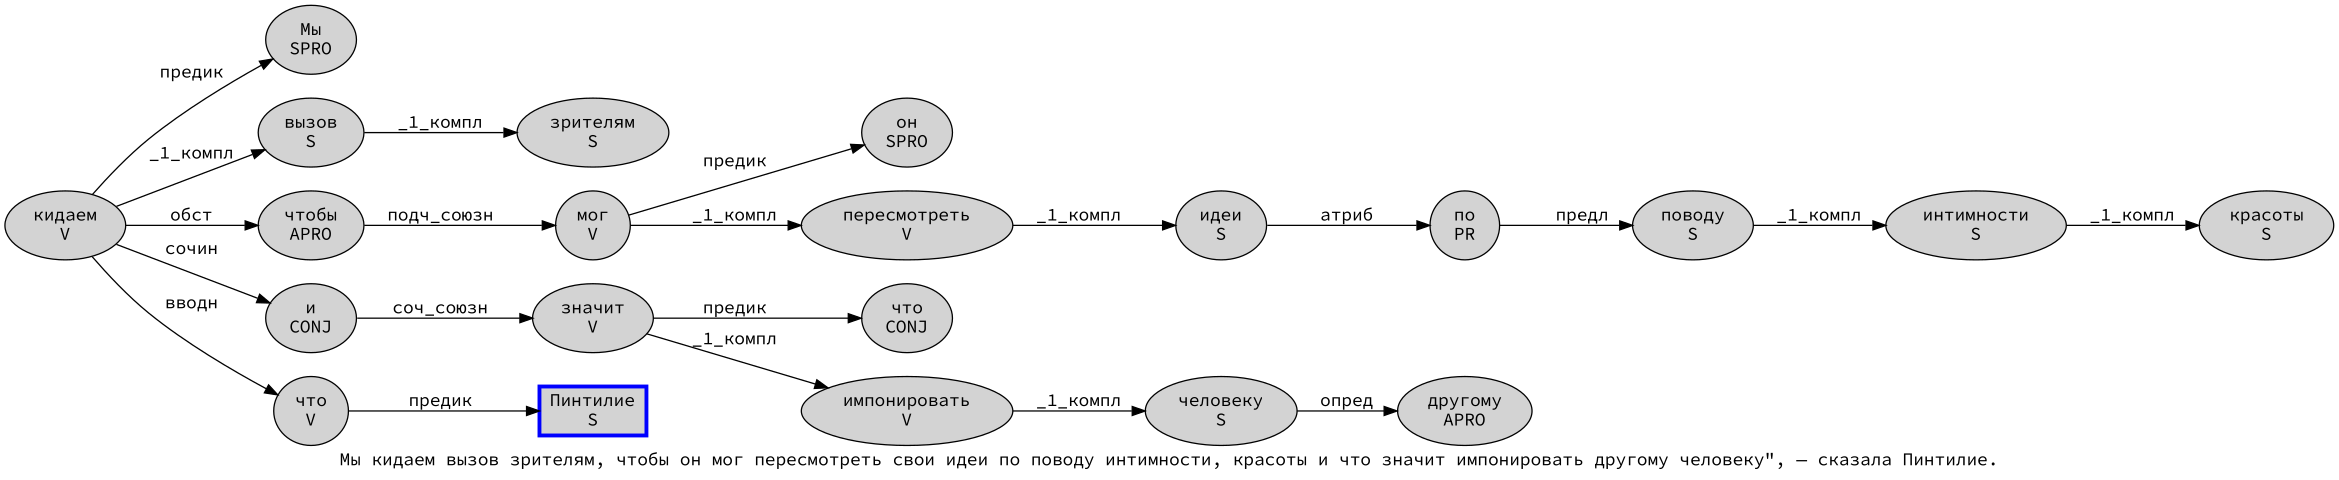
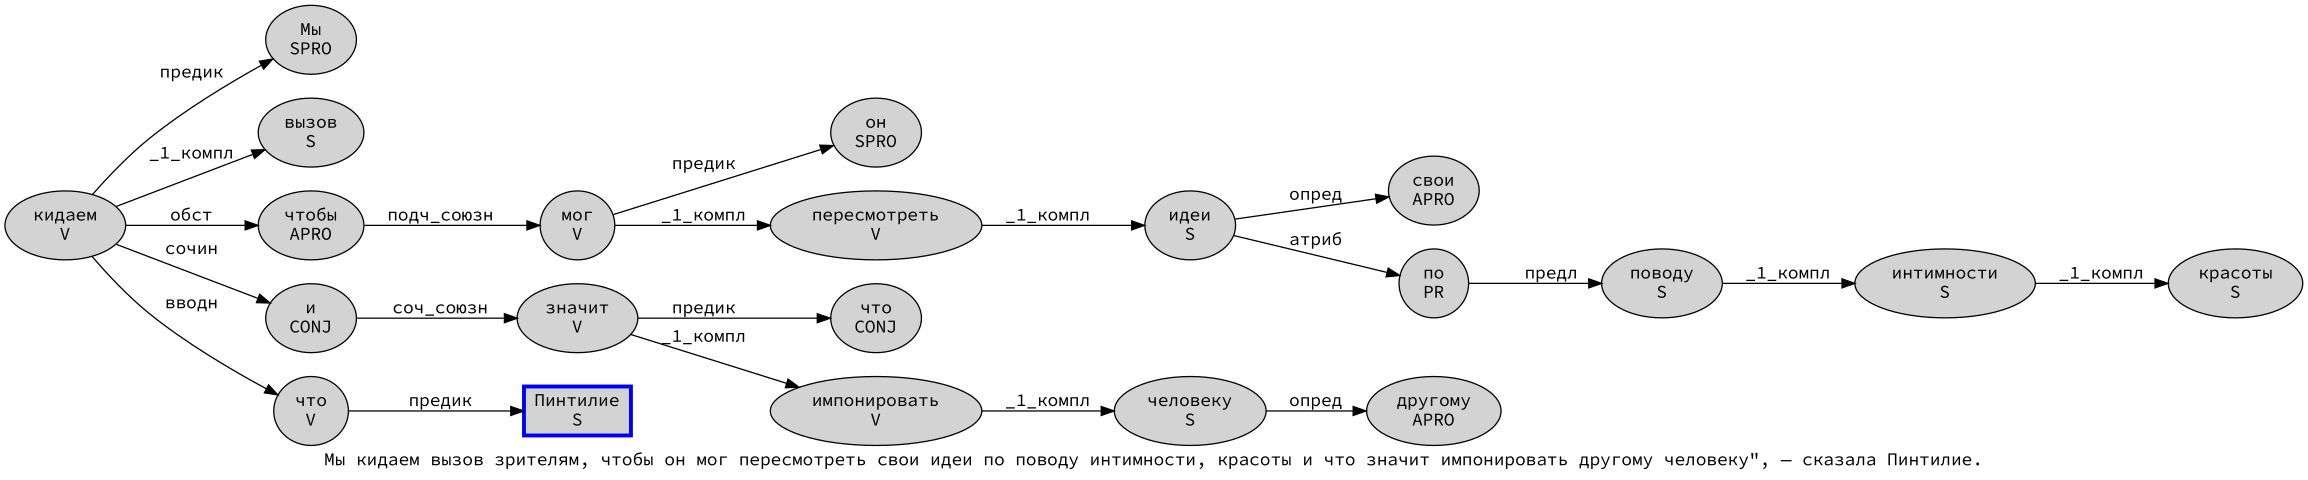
(593, 133) -> none
none -> (1434, 191)
